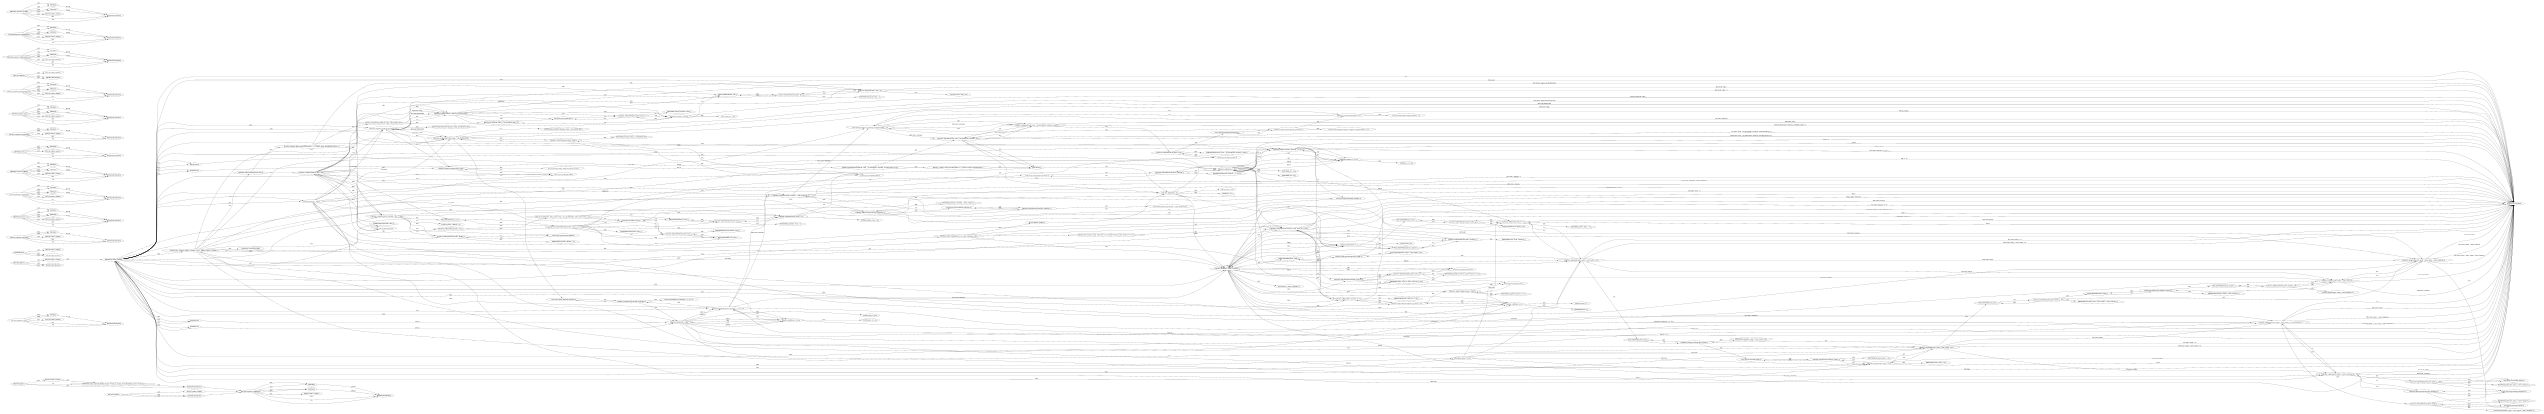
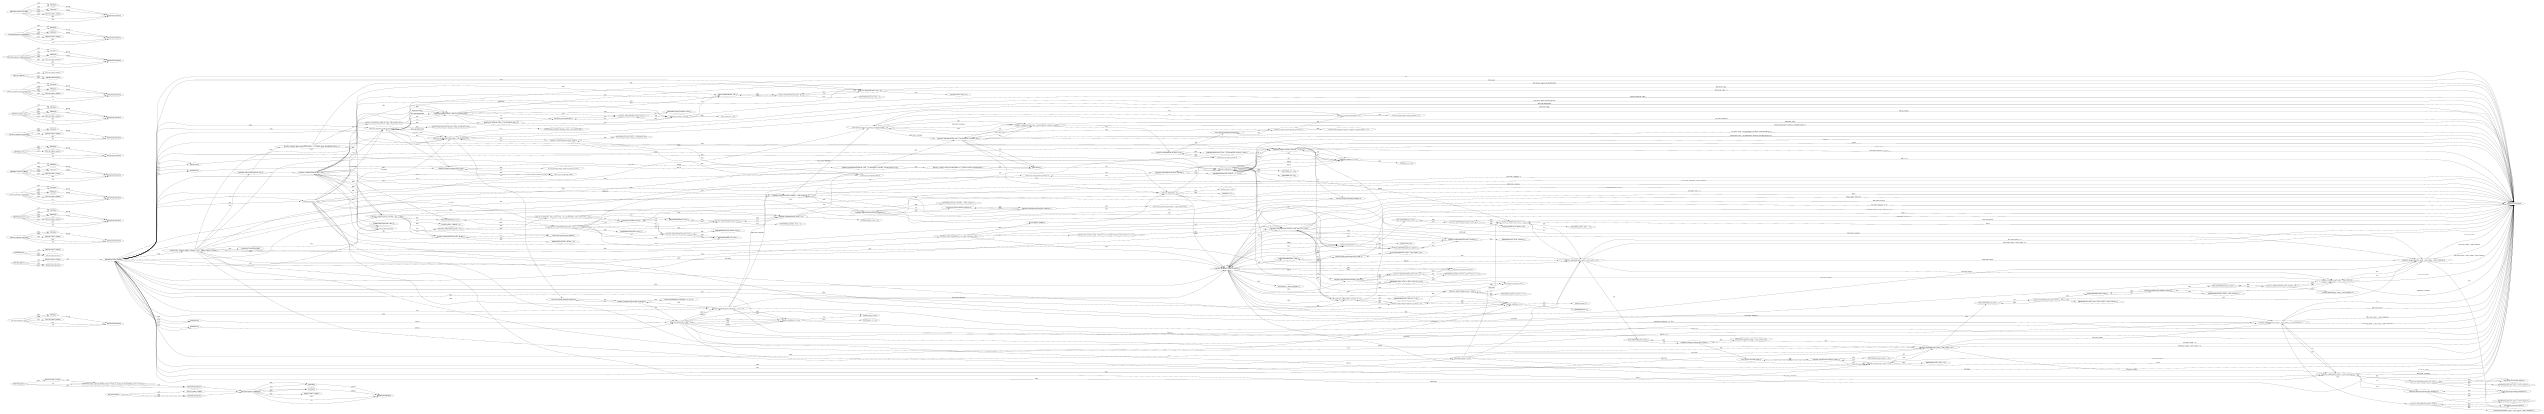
(755, 318) -> (831, 318)
